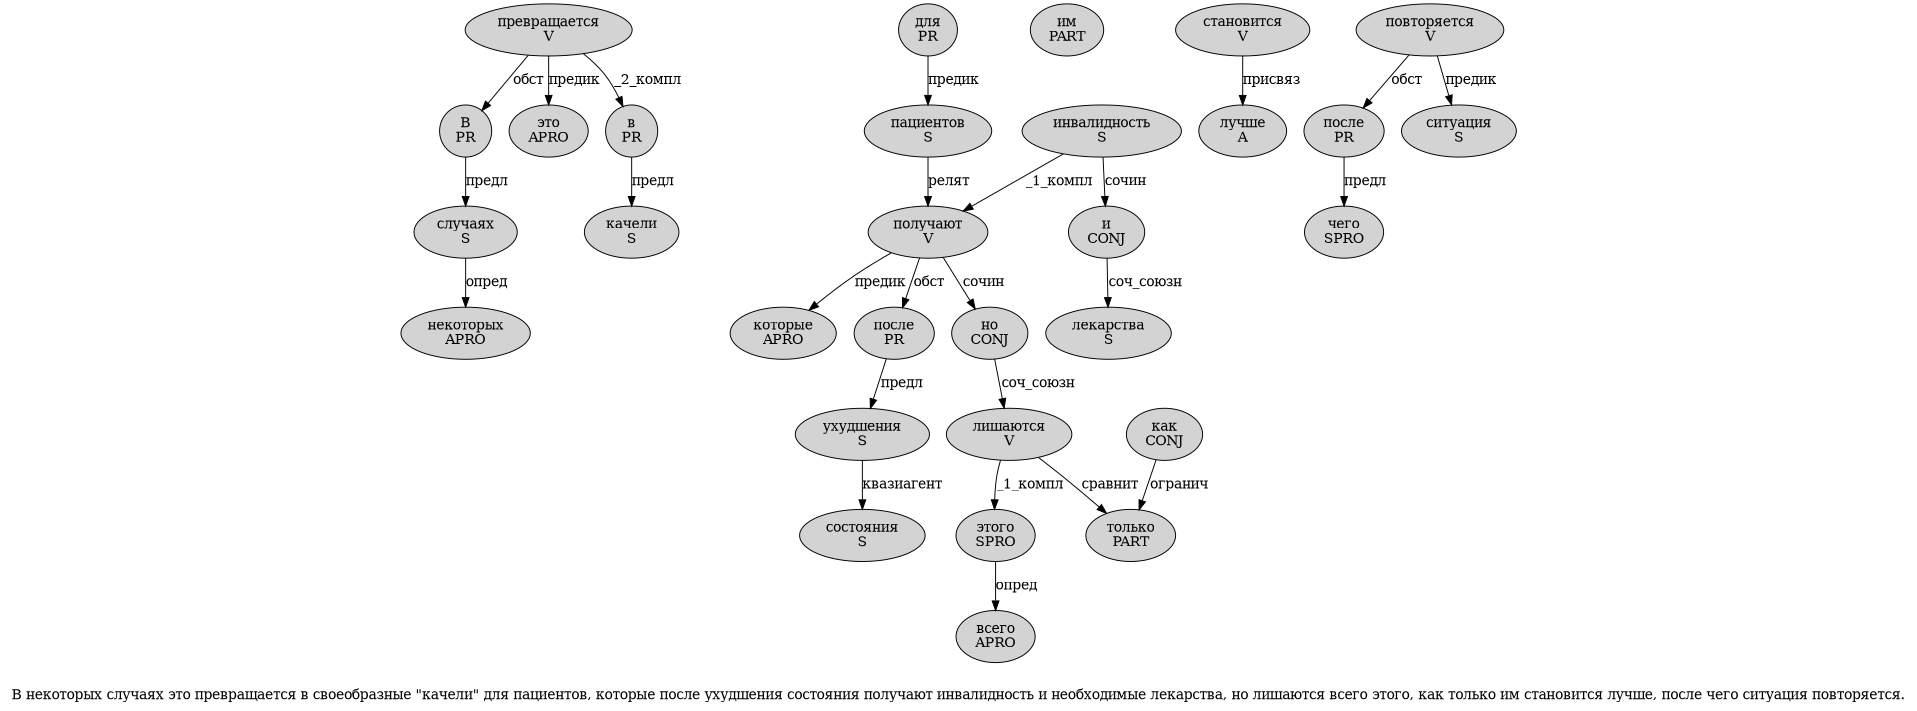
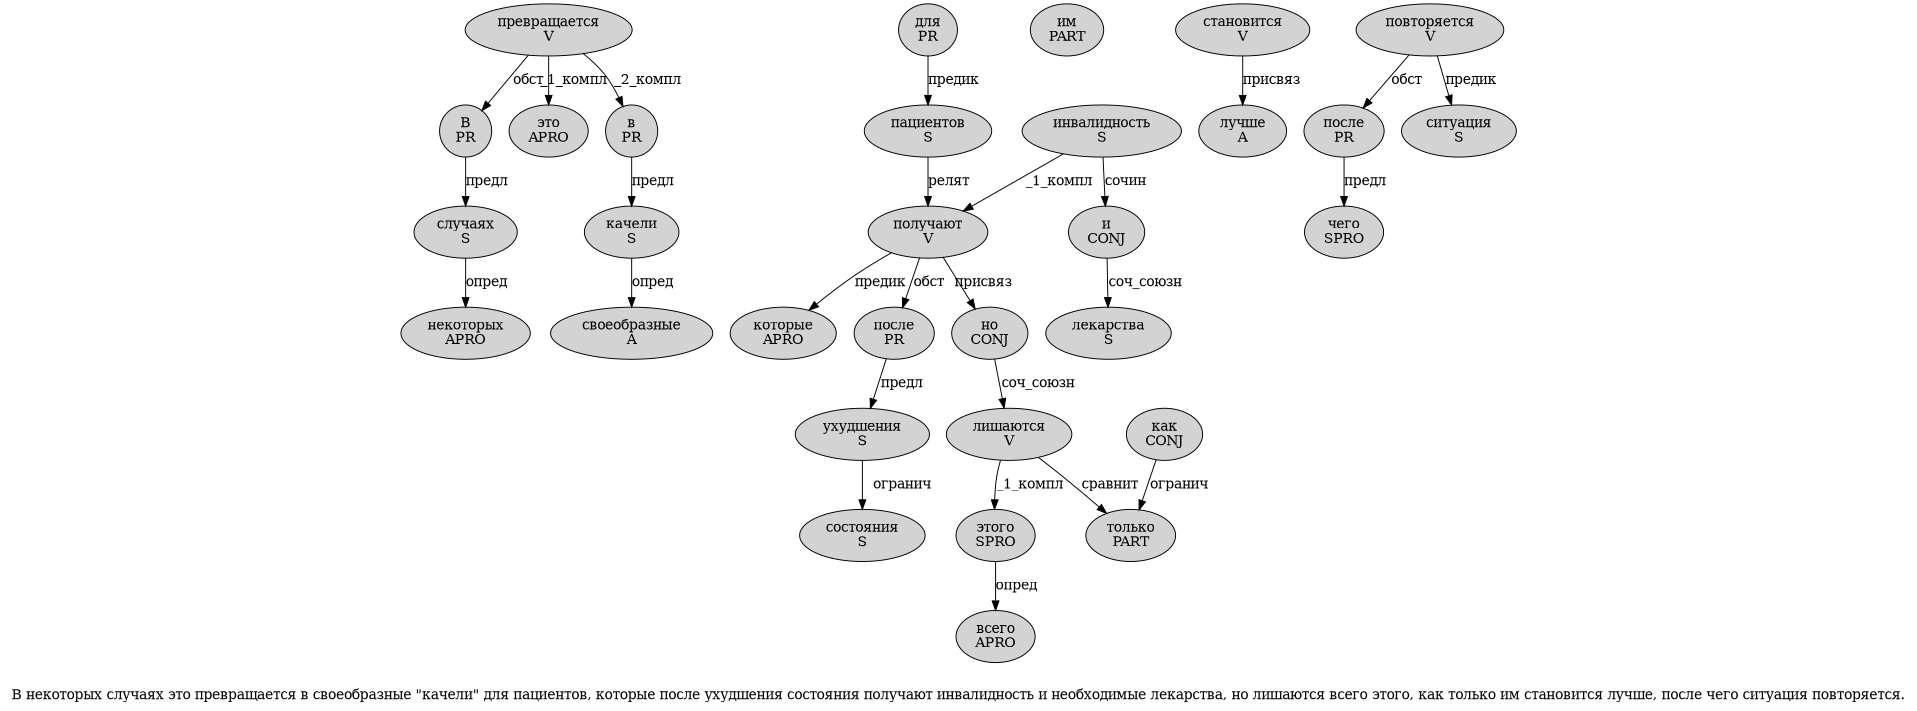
(574, 80) -> (574, 80)
(984, 283) -> (984, 283)
none -> (632, 333)
(902, 485) -> (902, 485)
